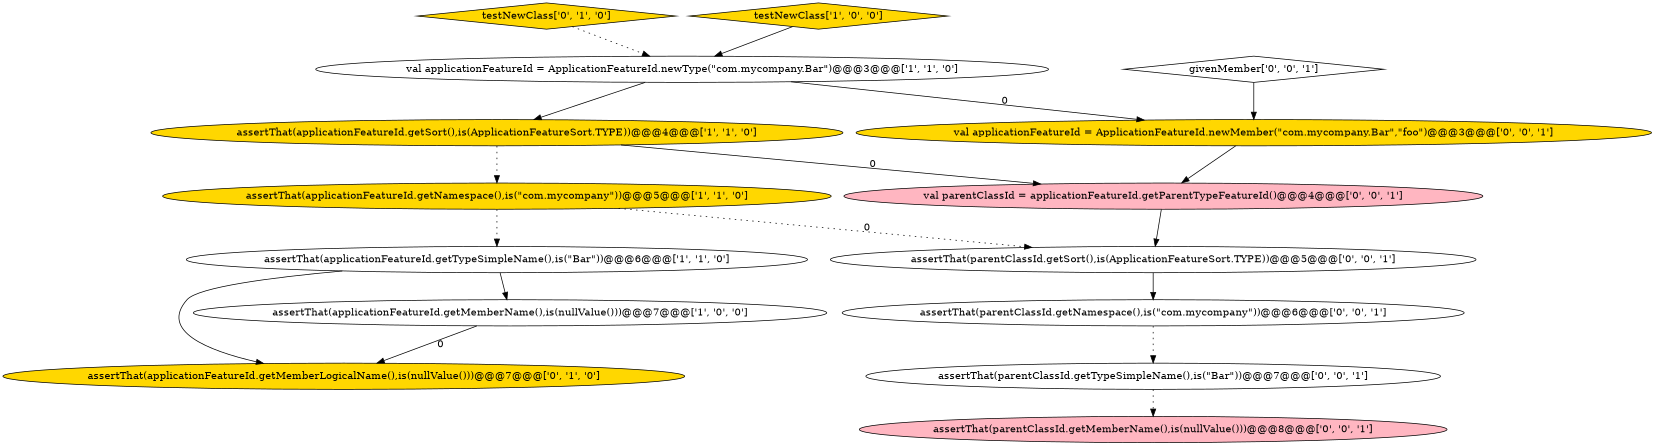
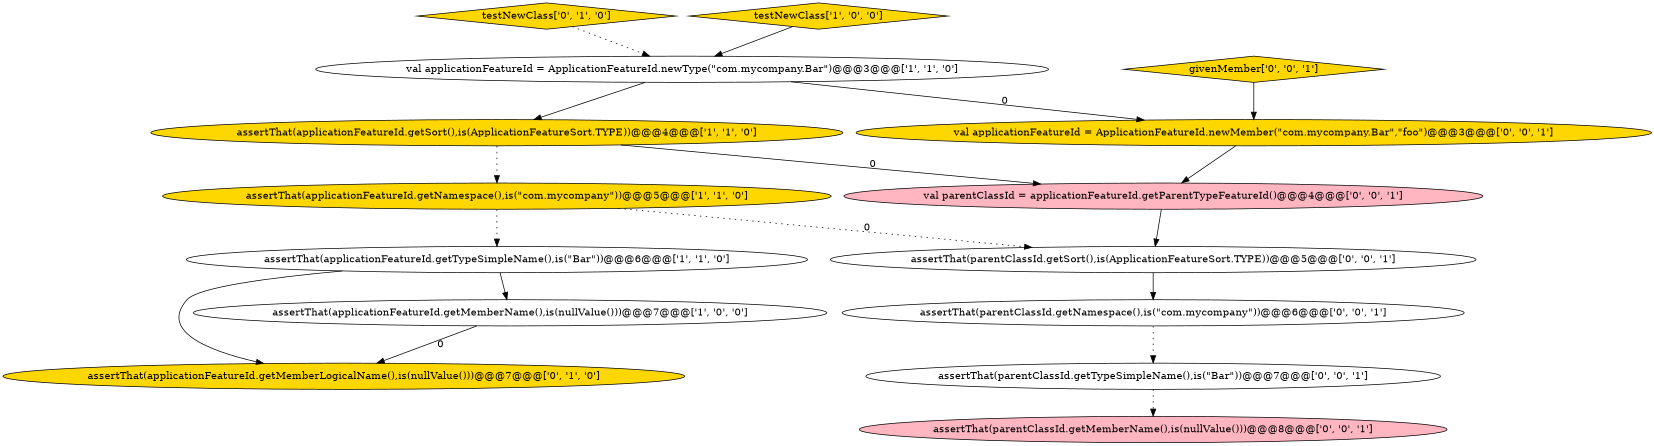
(1254, 69) -> (1254, 69)
